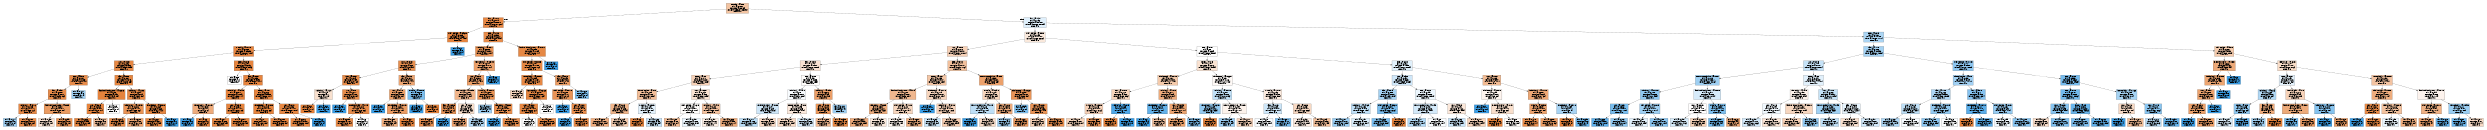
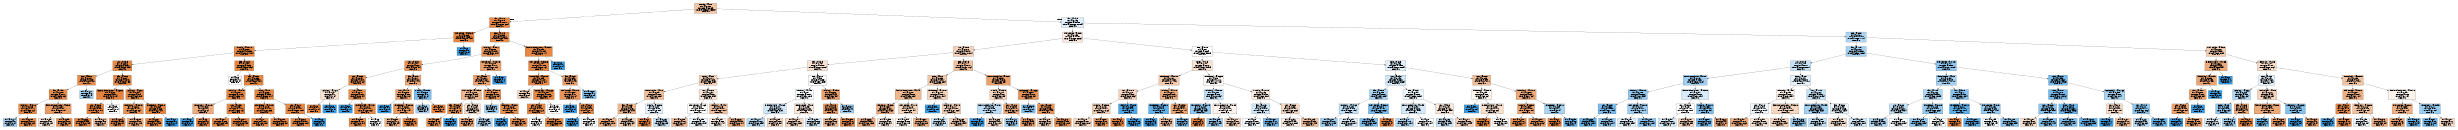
(416, 109) -> (423, 109)
(581, 122) -> (589, 122)
(840, 122) -> (848, 122)
(1177, 122) -> none
(1751, 122) -> (1739, 122)
(2242, 122) -> none
